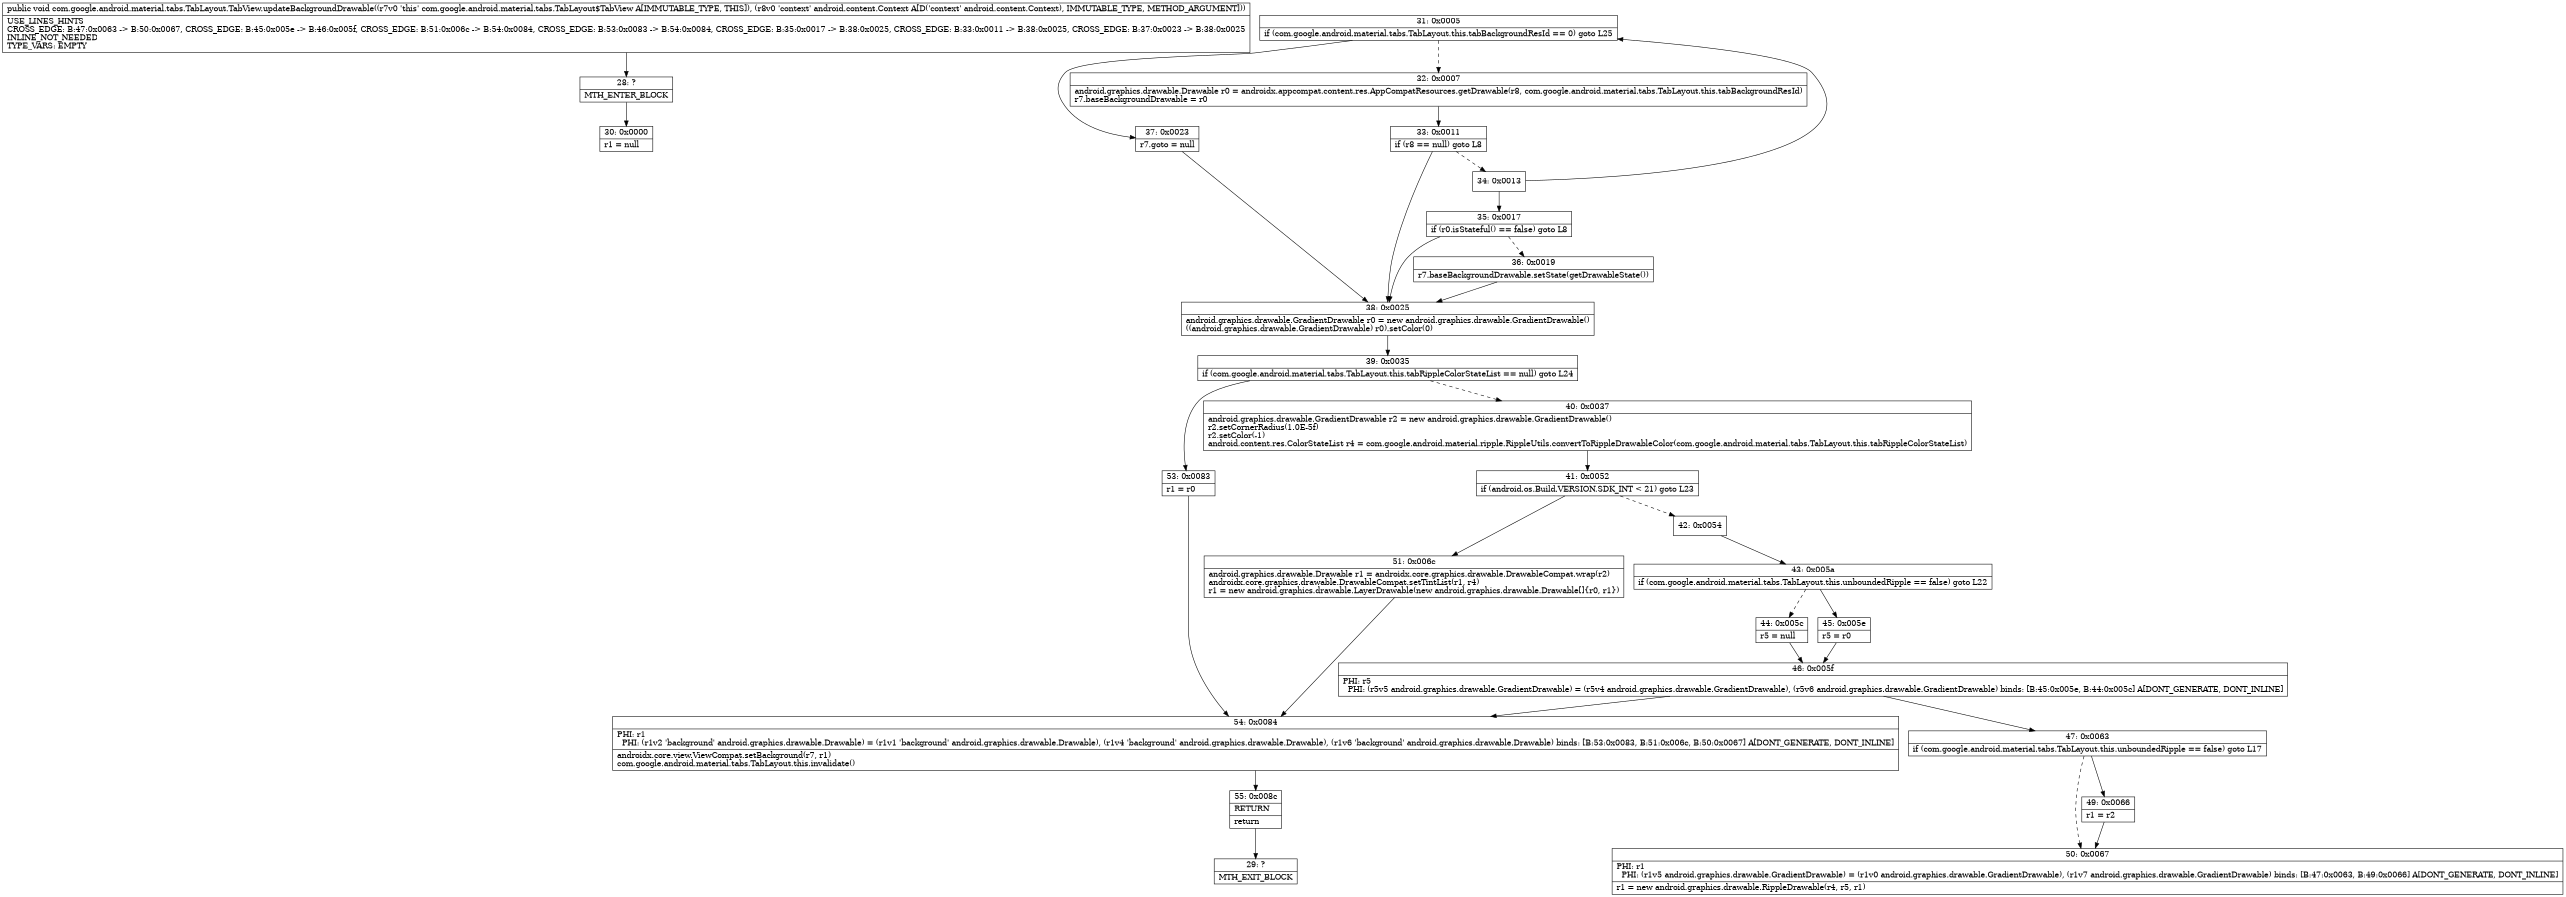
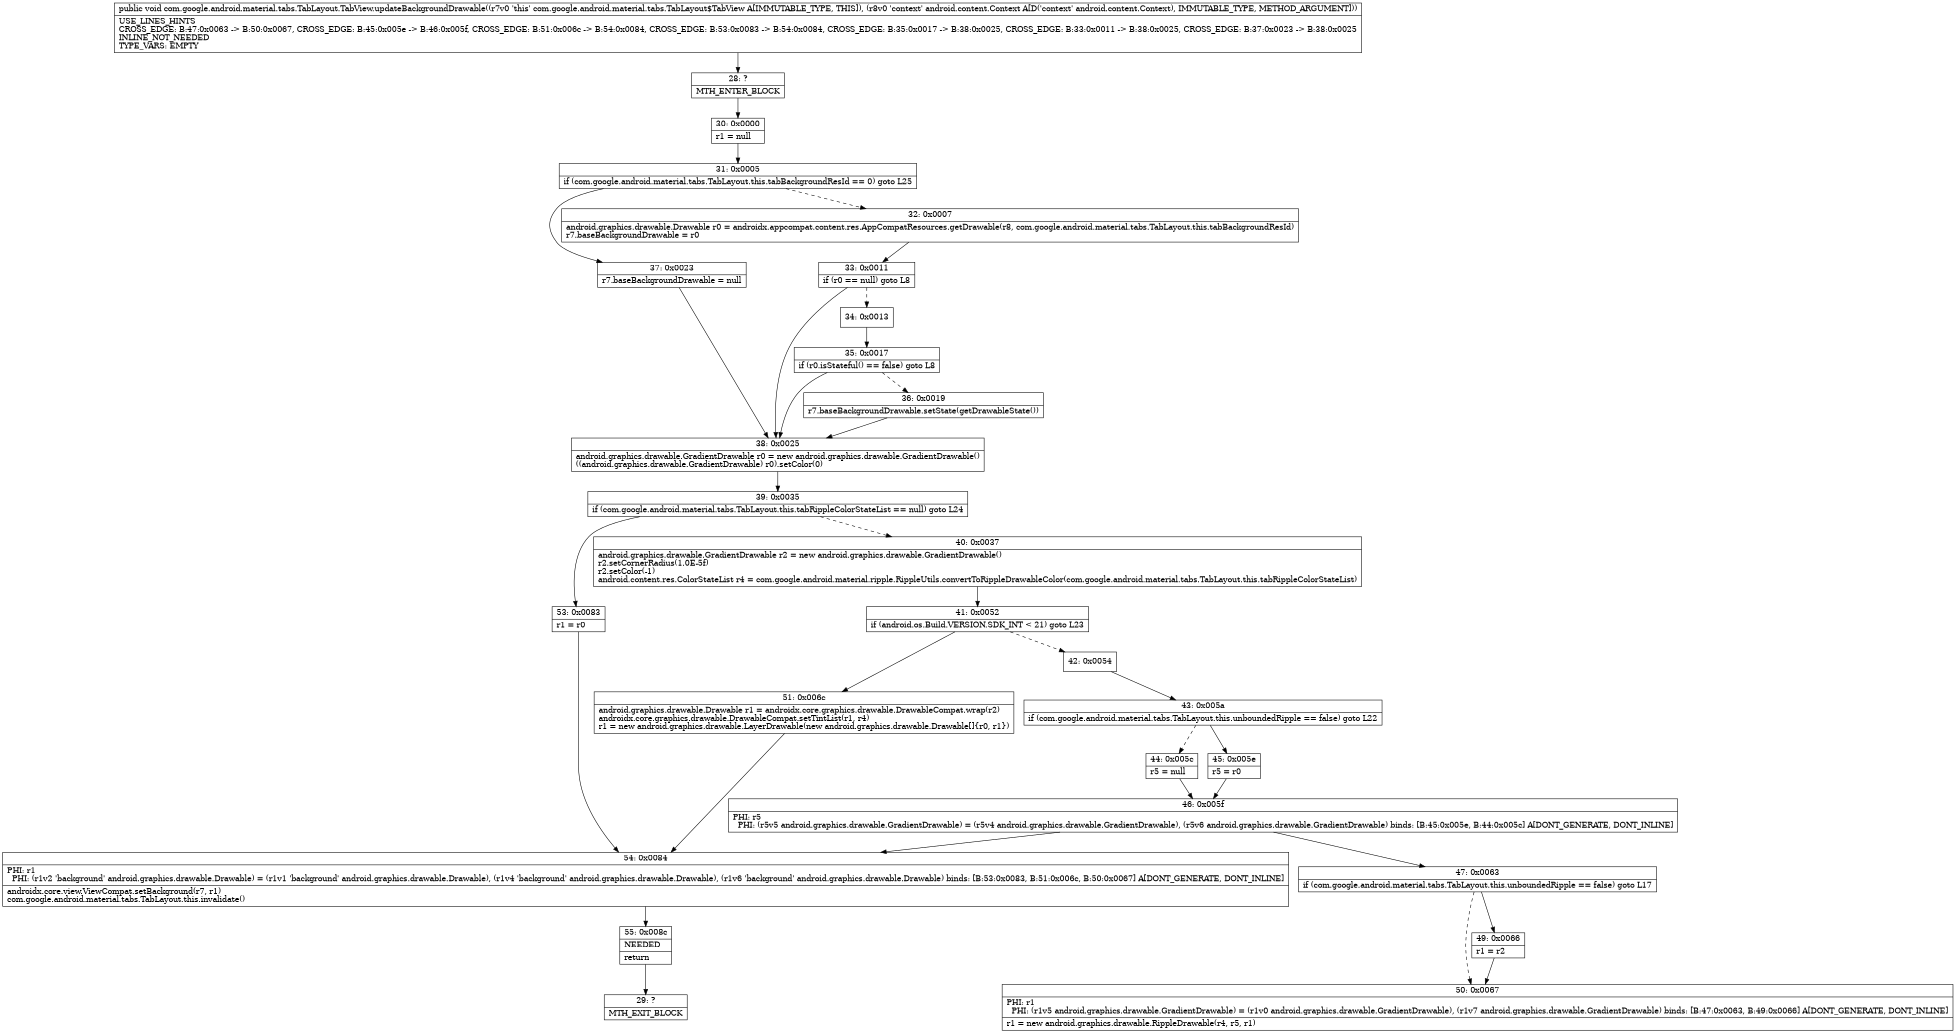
(1796, 138) -> (738, 151)
(1167, 145) -> (672, 281)
(1439, 145) -> (867, 281)
(1252, 809) -> (642, 945)
